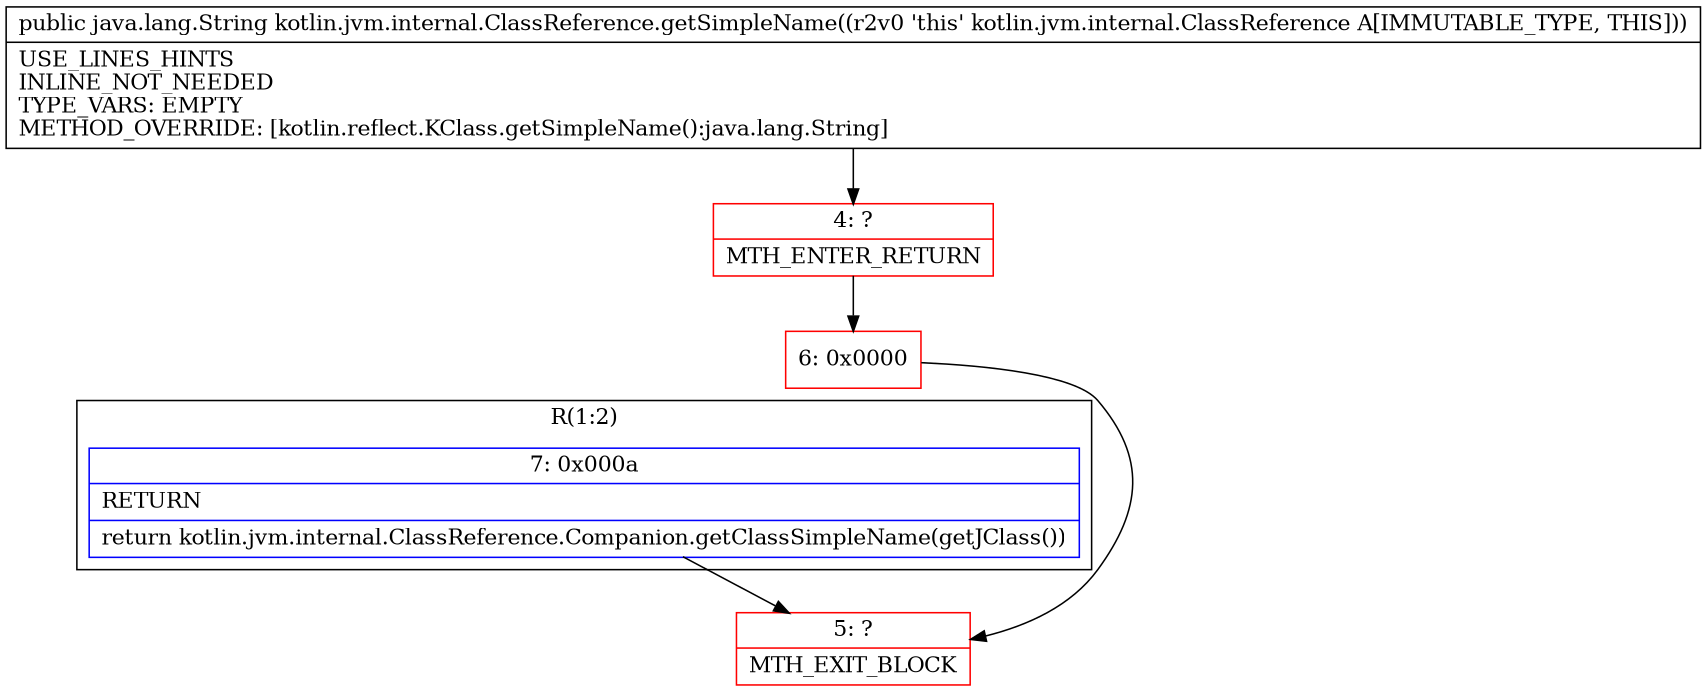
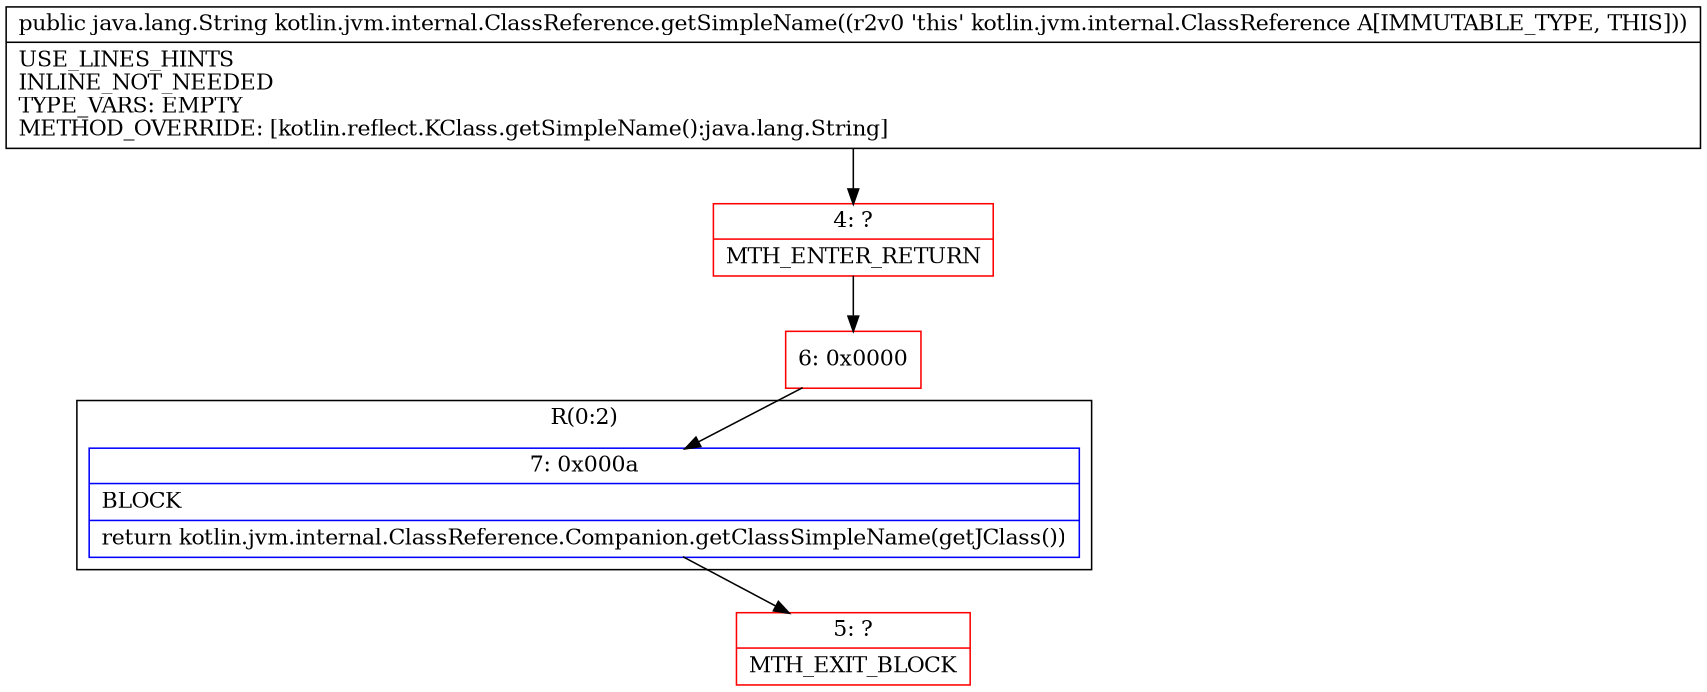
(584, 418) -> (584, 418)
(1130, 460) -> (751, 415)
(151, 501) -> (141, 501)
